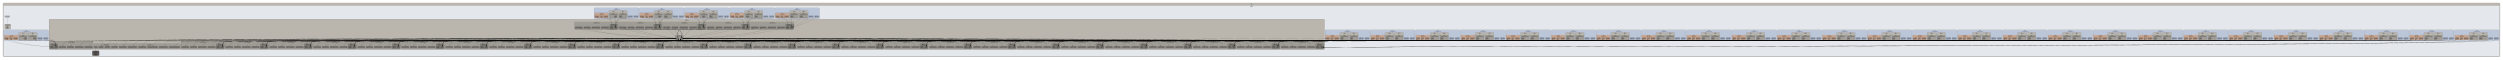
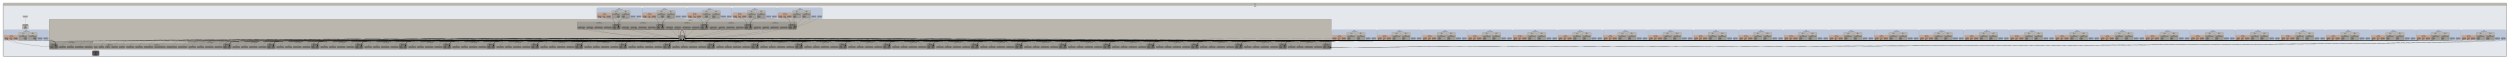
none -> (122, 47)
